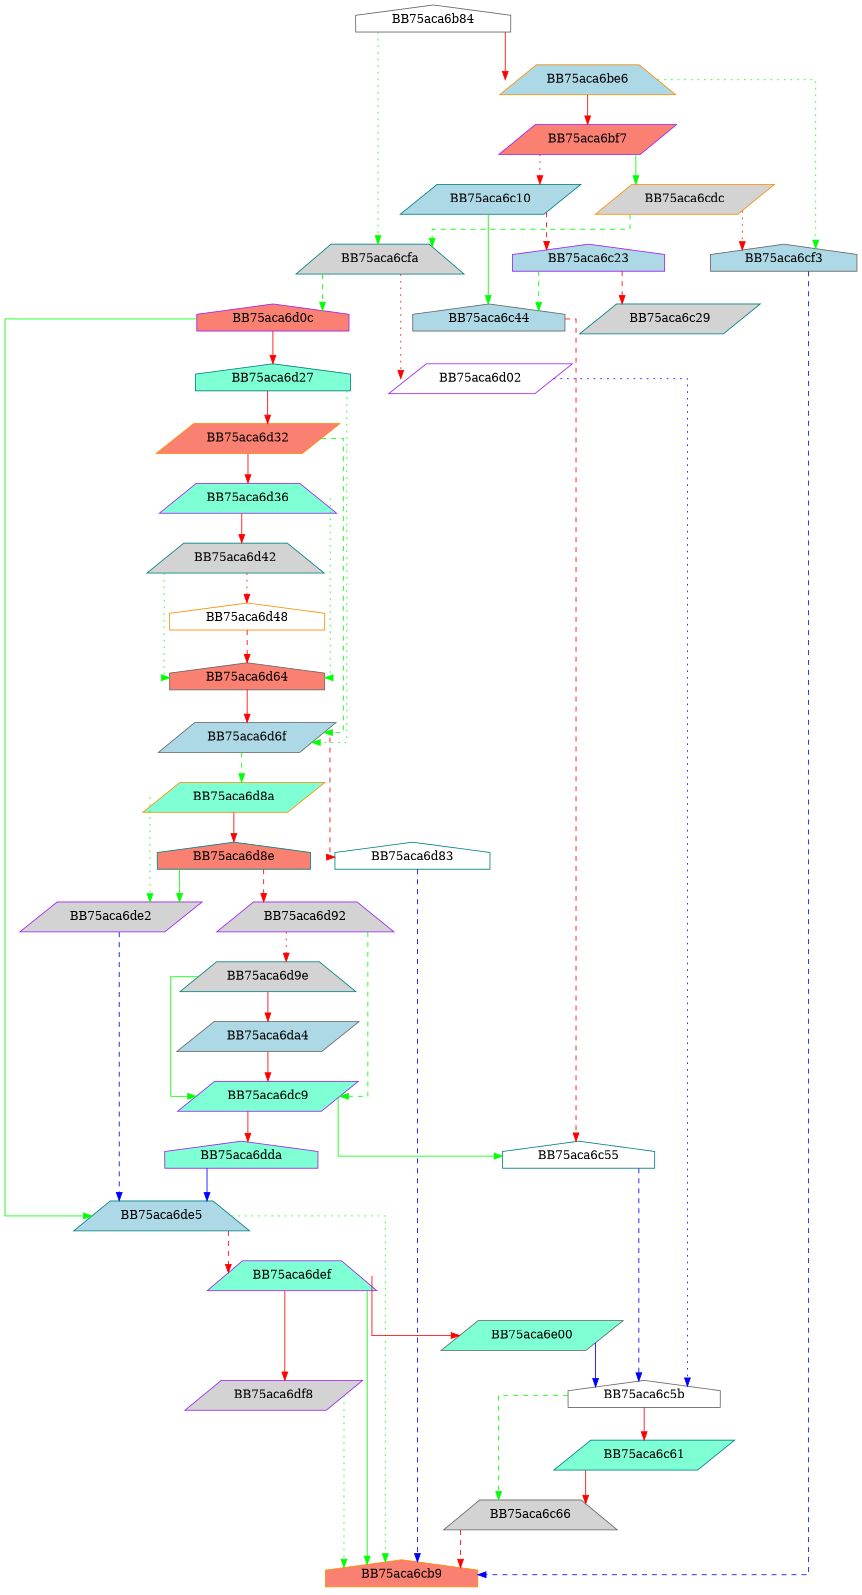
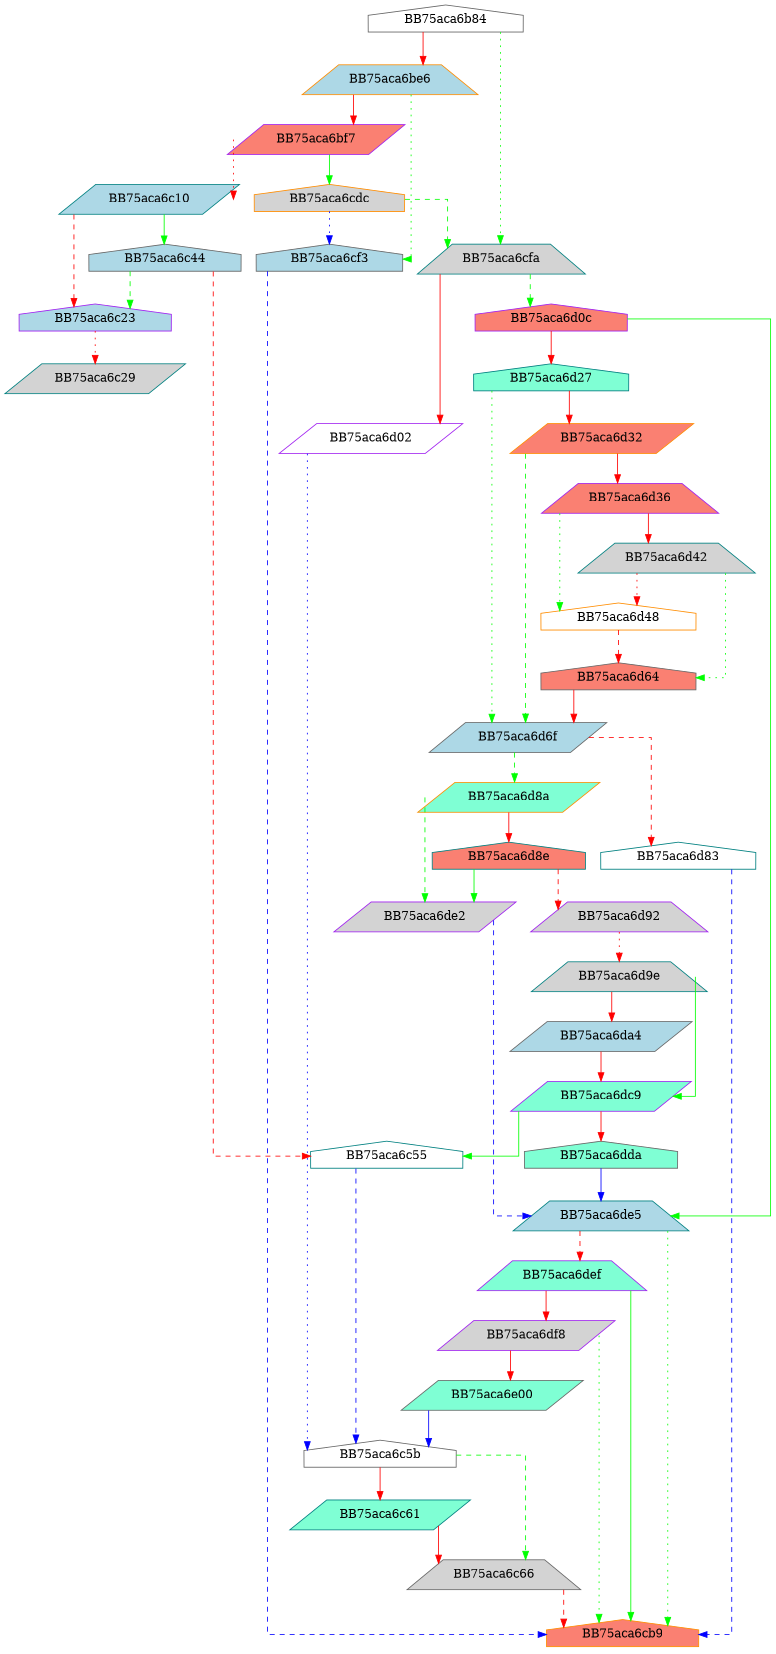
(685, 199) -> (329, 199)
(742, 226) -> (329, 224)
(622, 283) -> (95, 343)
(539, 287) -> (130, 286)
(401, 322) -> (440, 345)
(248, 498) -> (630, 498)
(330, 588) -> (560, 558)
(150, 846) -> (425, 846)
(368, 1024) -> none
(241, 1156) -> (601, 1156)
(378, 1336) -> (510, 1361)
